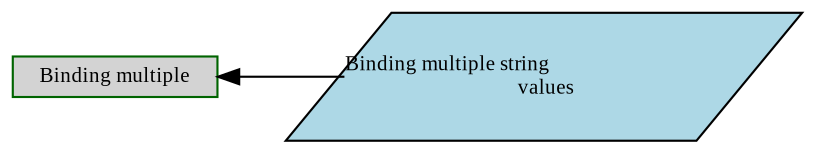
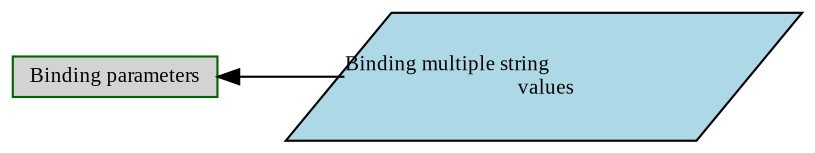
(115, 77) -> (115, 77)
